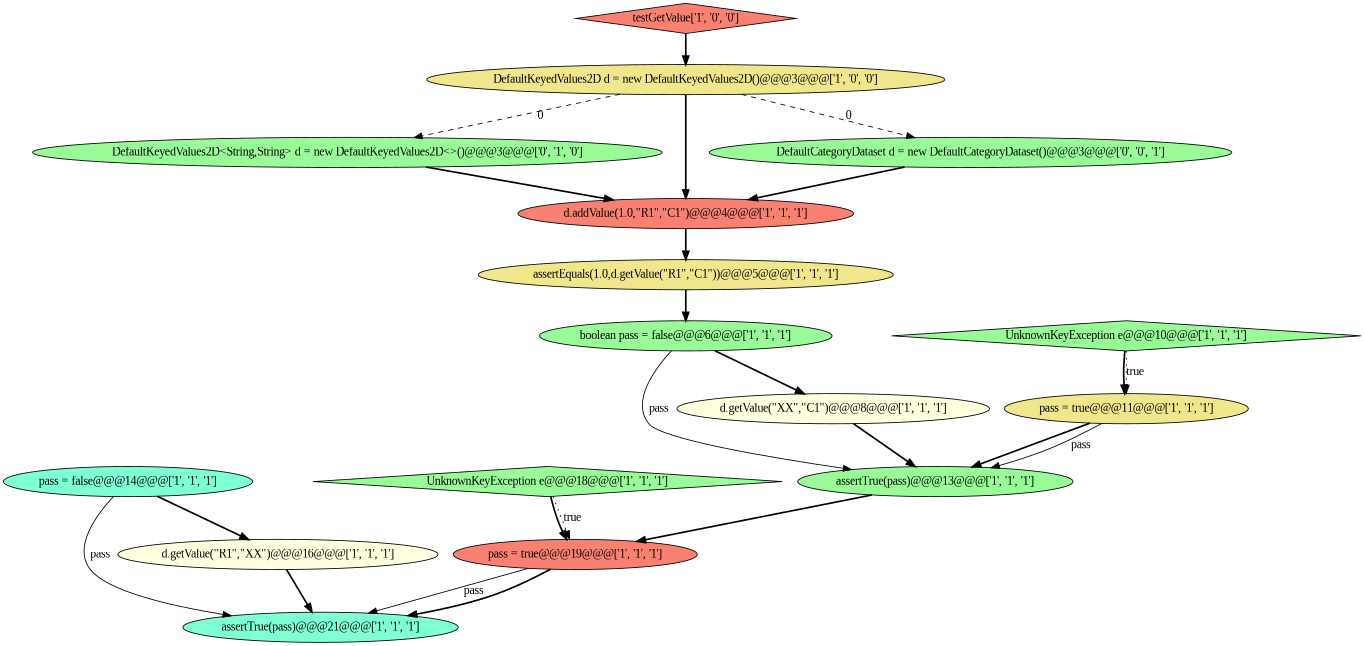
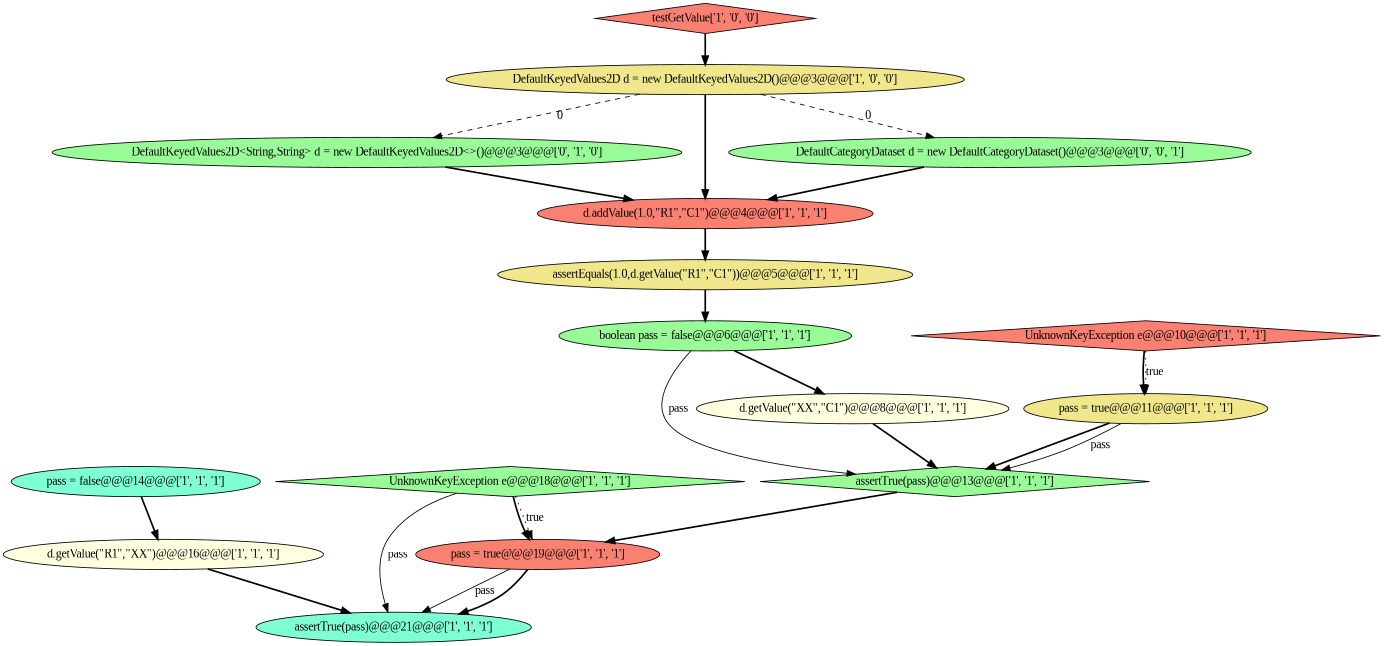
(1126, 336) -> (1146, 336)
(935, 482) -> (955, 482)
(114, 586) -> (393, 532)
